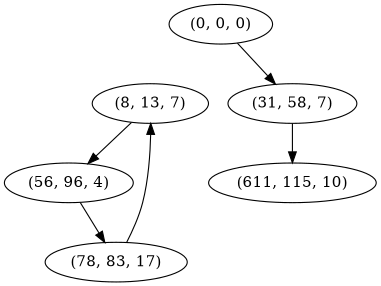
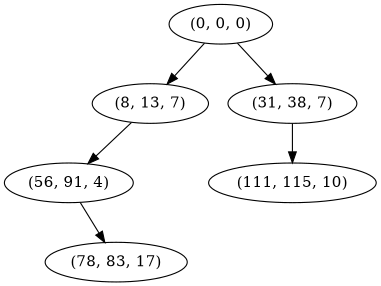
(292, 104) -> (292, 104)
(69, 183) -> (69, 183)
(292, 183) -> (292, 183)
(145, 190) -> (190, 60)
